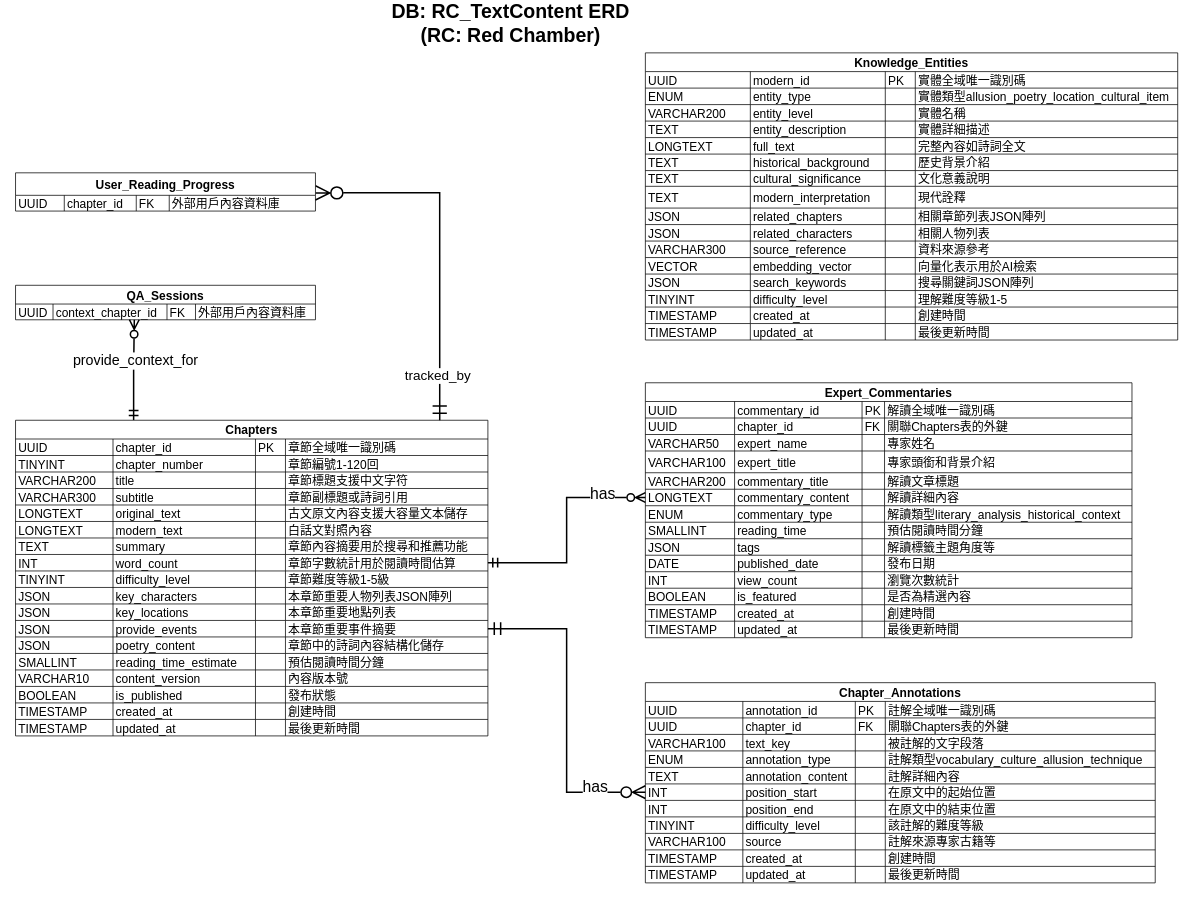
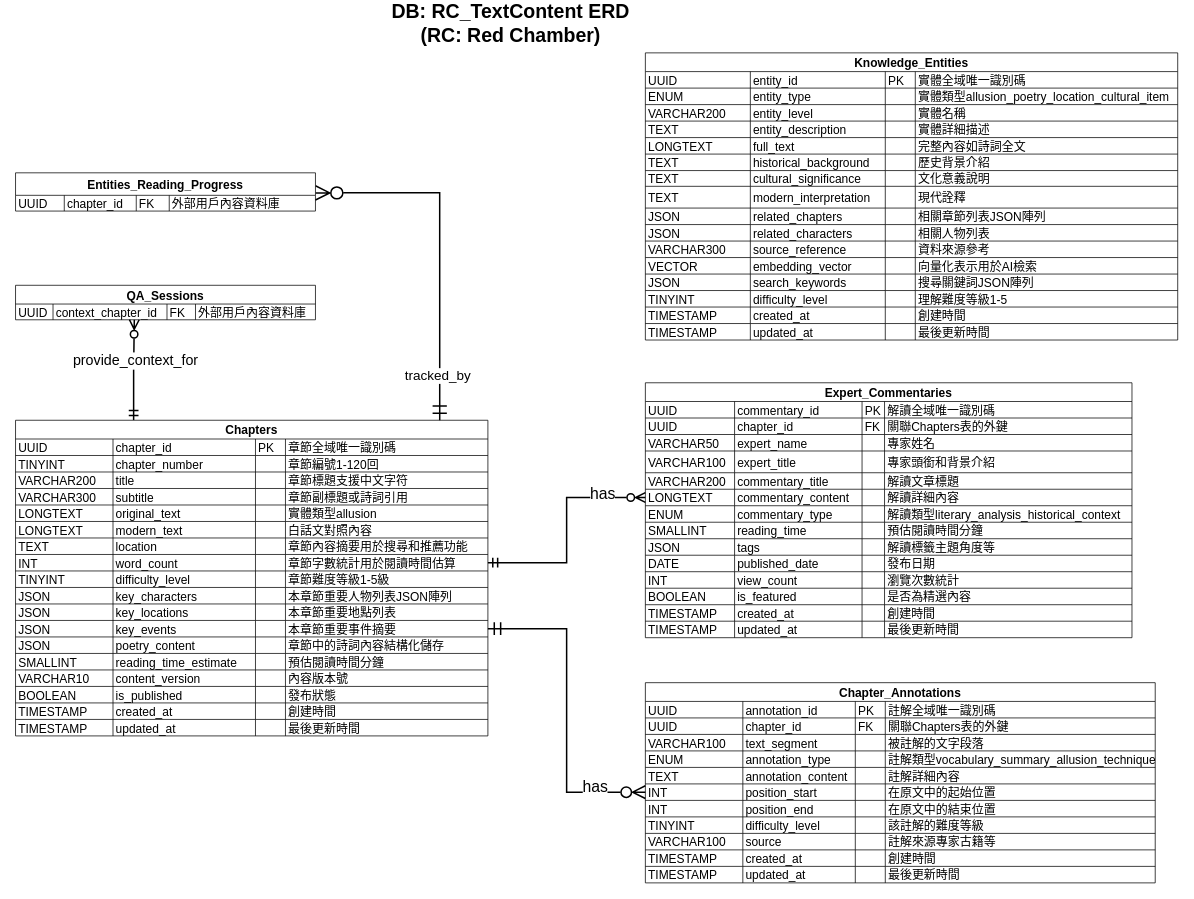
(782, 81) -> (780, 81)
(165, 185) -> (165, 185)
(378, 514) -> (334, 514)
(139, 547) -> (139, 547)
(161, 630) -> (149, 630)
(772, 744) -> (786, 744)
(1027, 760) -> (1029, 760)
